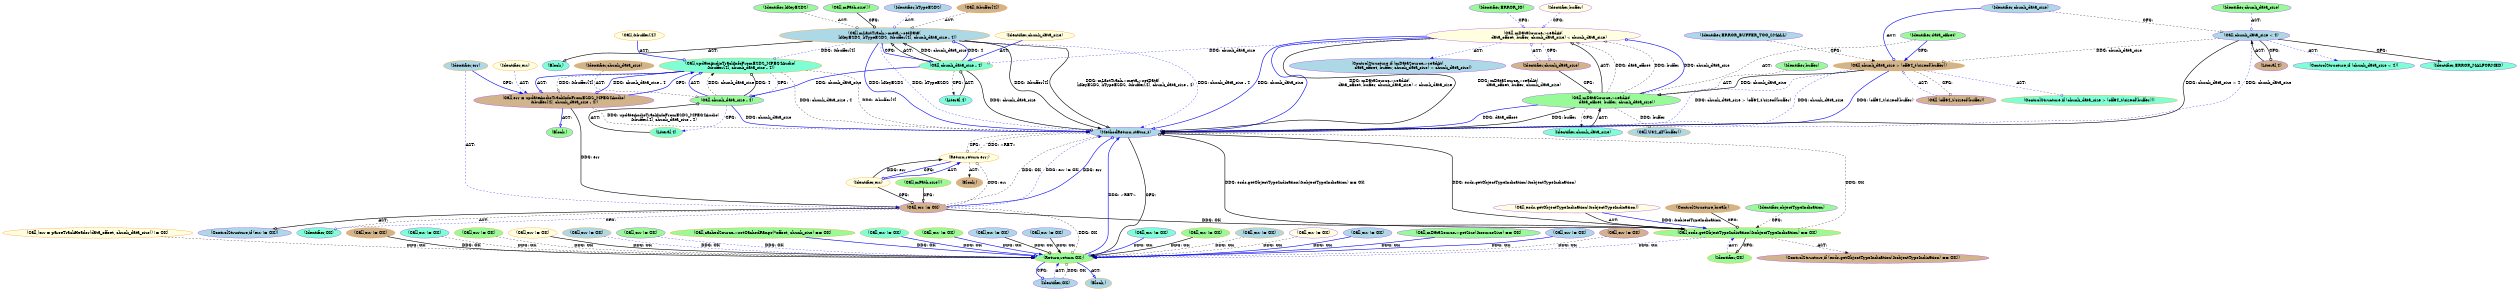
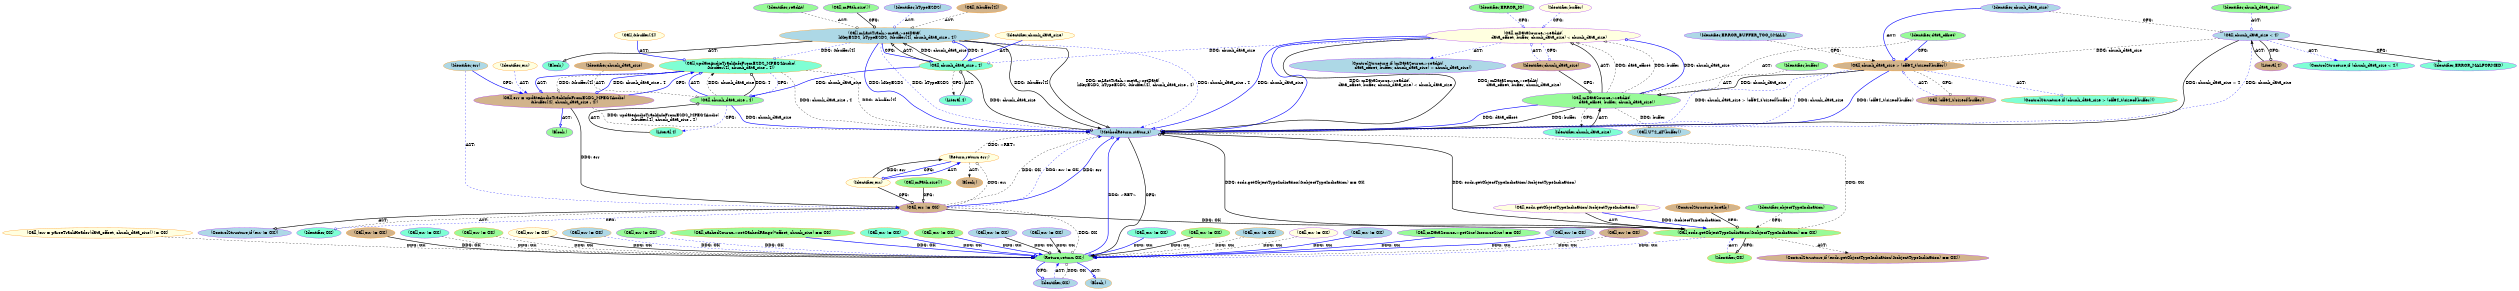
(786, 8) -> (786, 8)
(1659, 132) -> (1659, 132)
(1025, 134) -> none
(1064, 258) -> (1064, 258)
